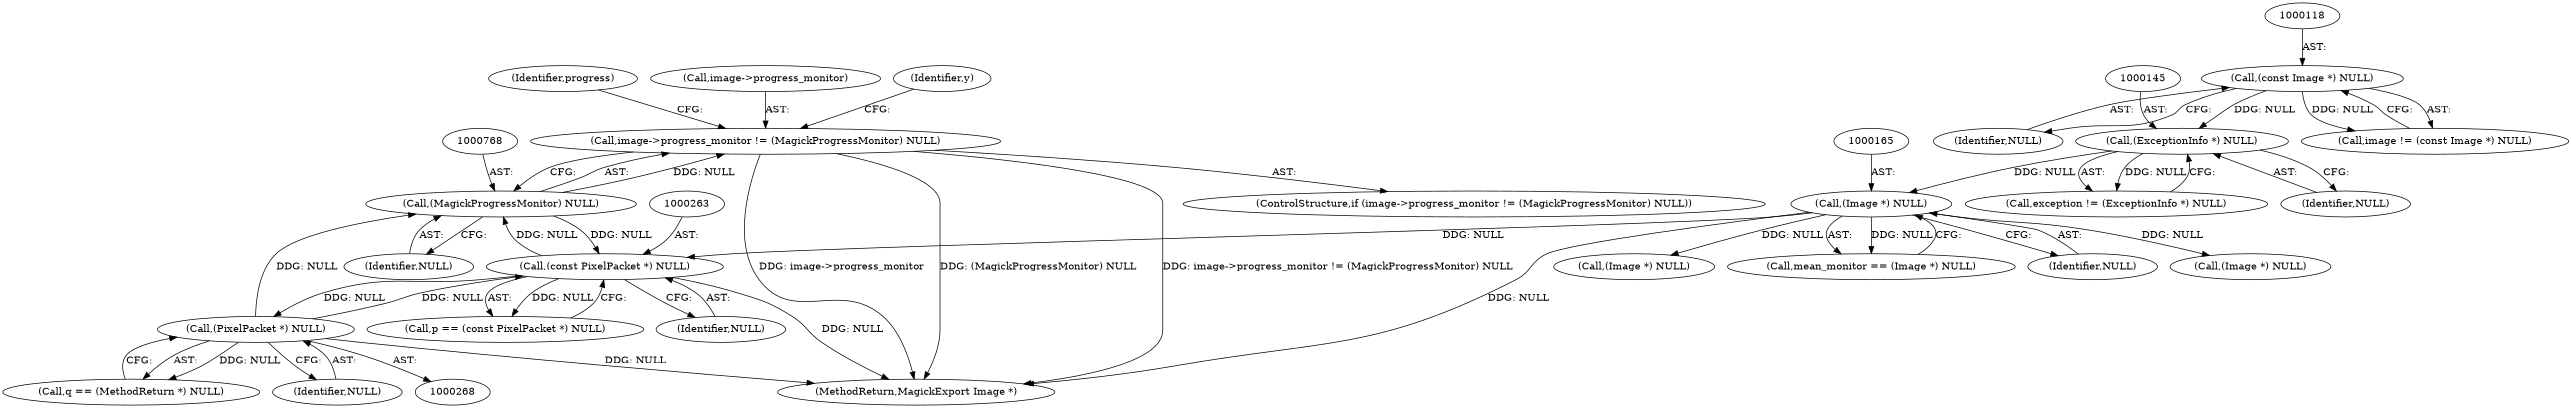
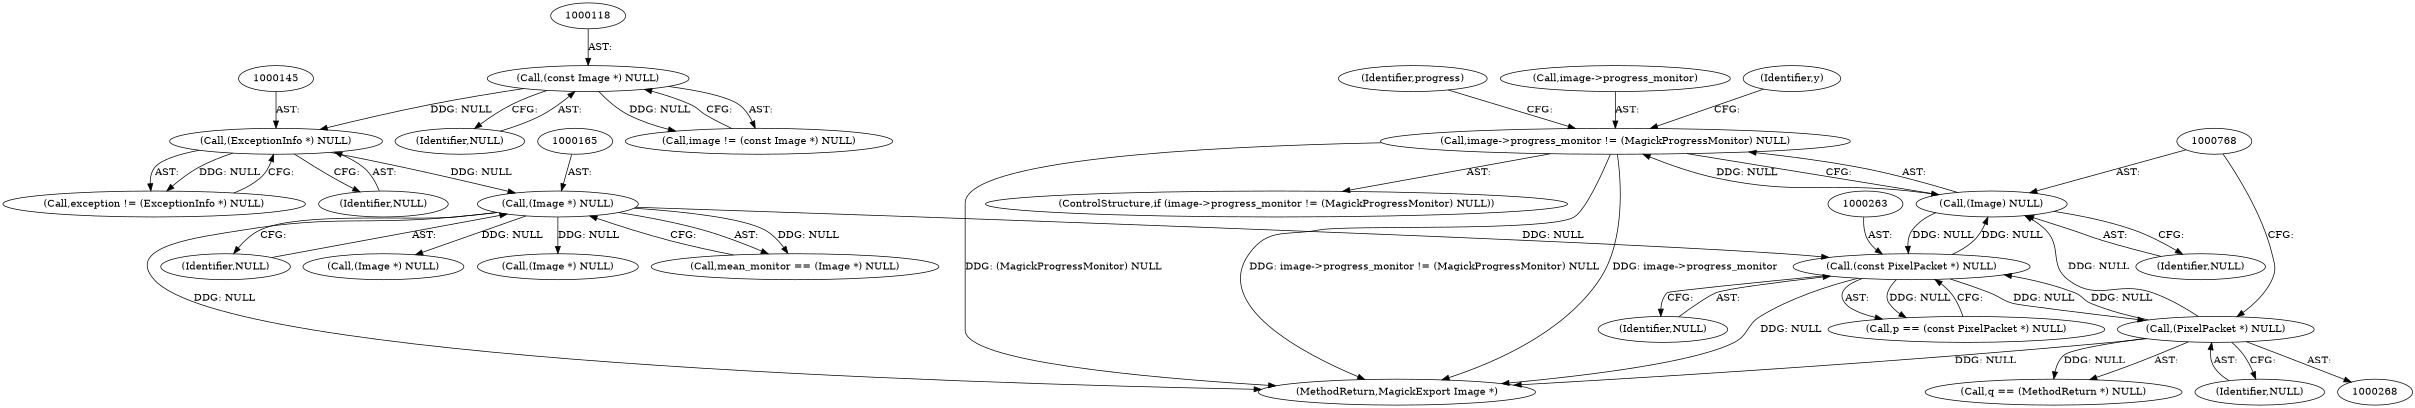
(501, 204) -> (1992, 204)
(135, 349) -> (2266, 234)
